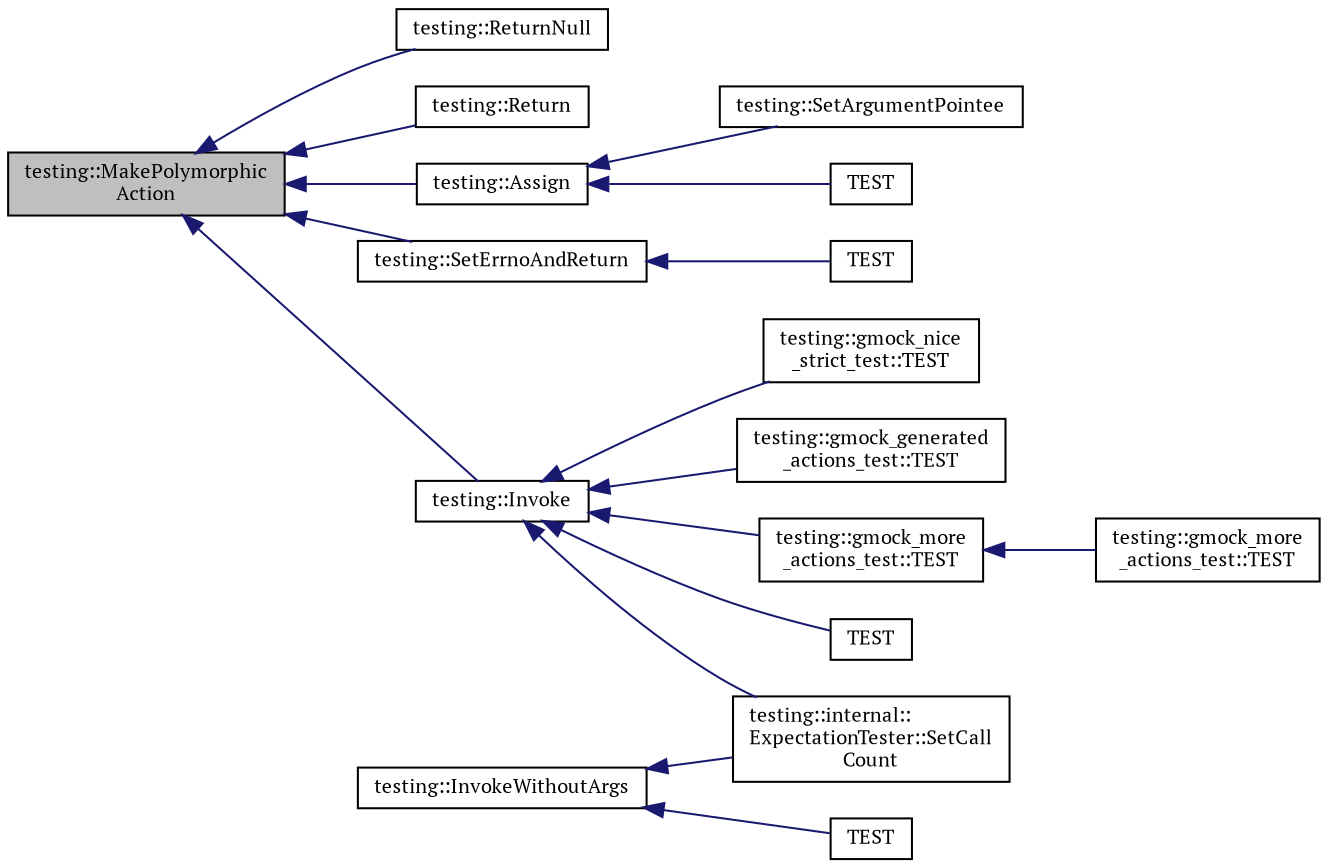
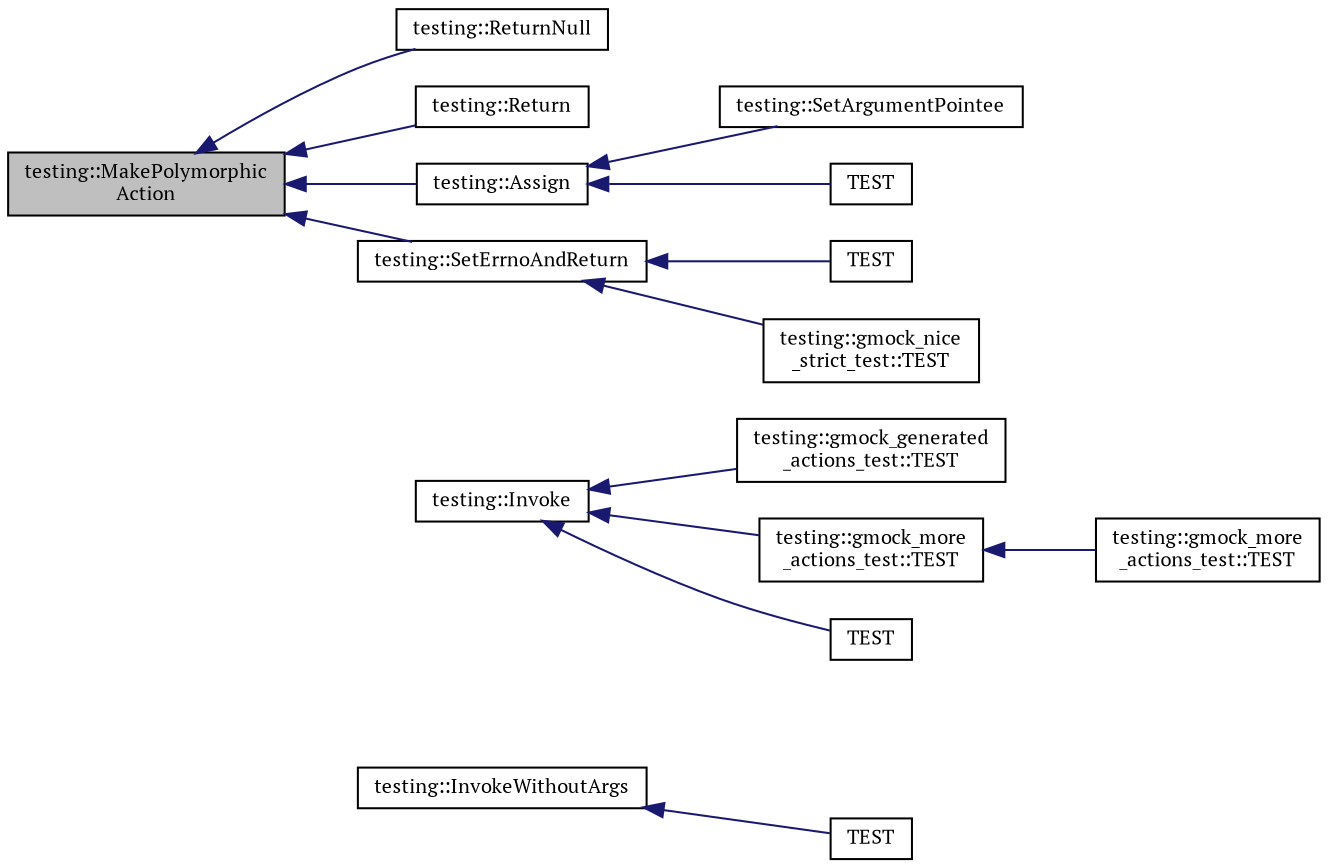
(338, 355) -> none
(663, 423) -> (683, 305)
(871, 739) -> none
